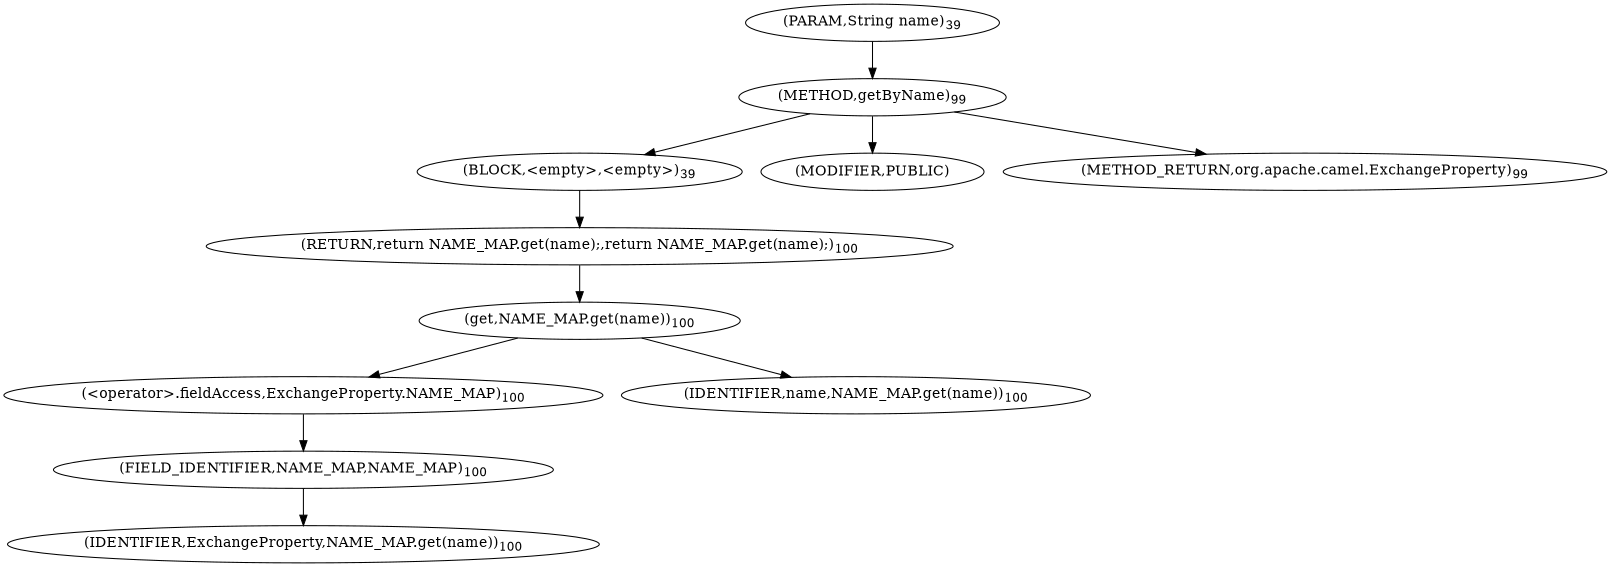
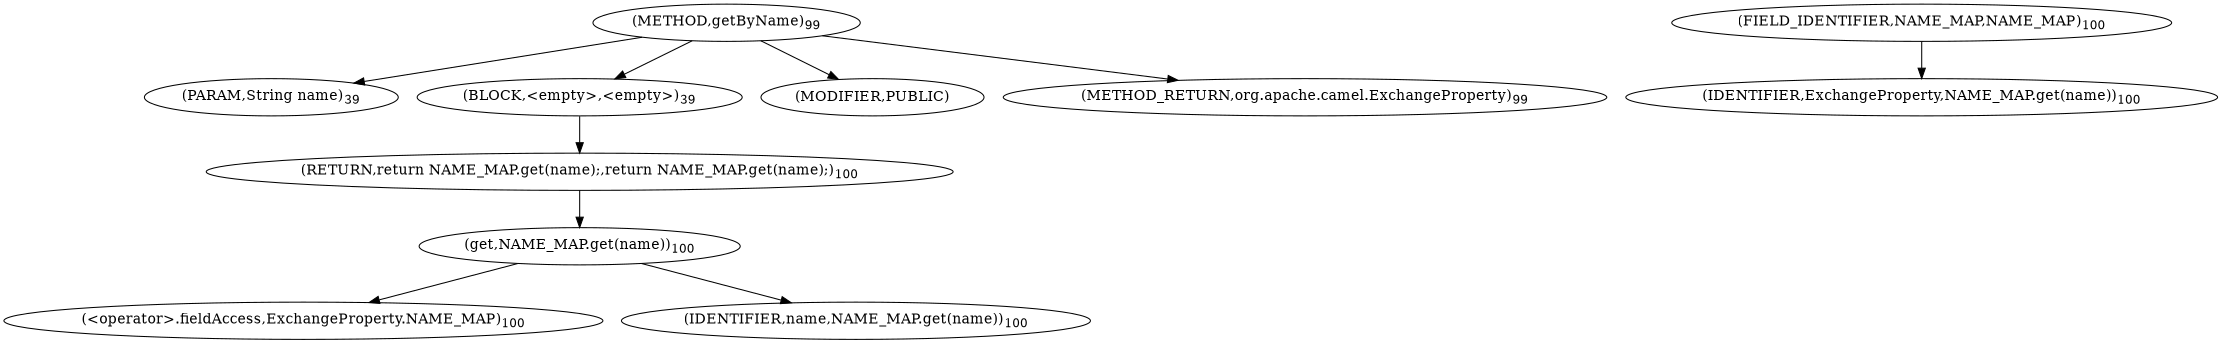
(872, 55) -> (503, 59)
(303, 427) -> none
